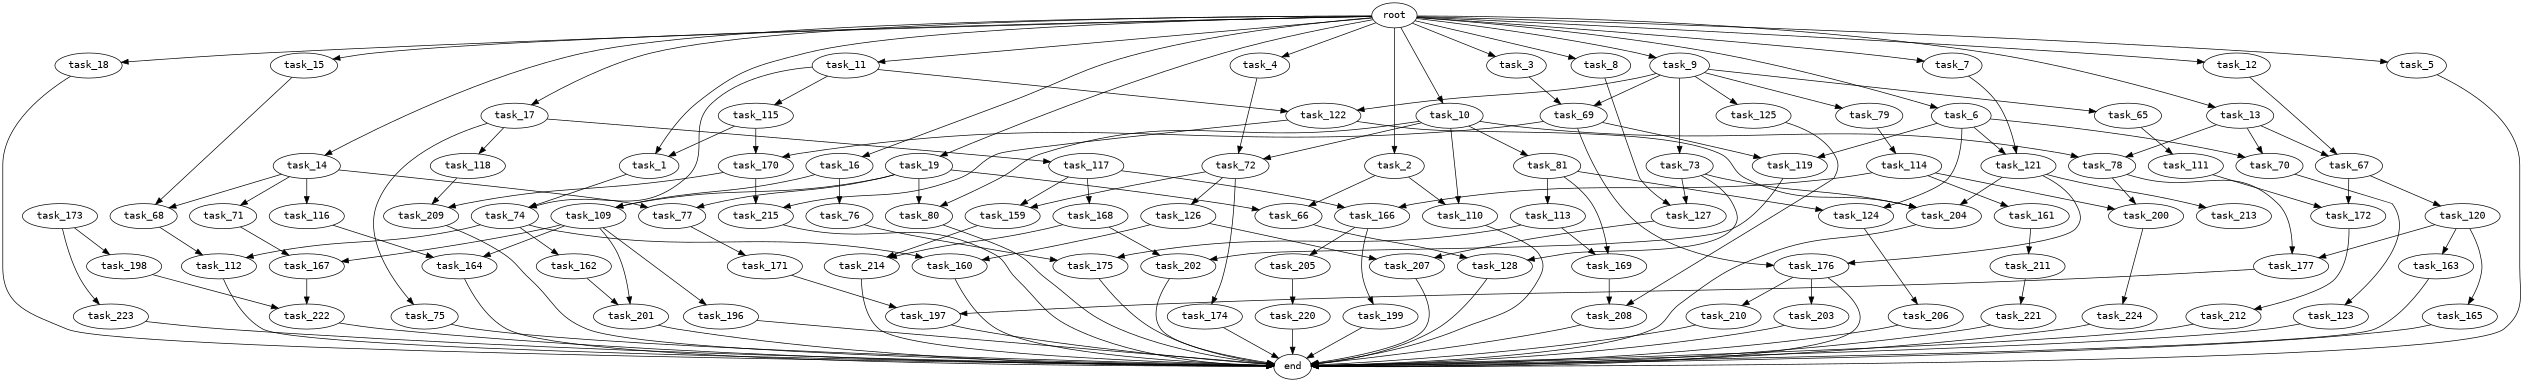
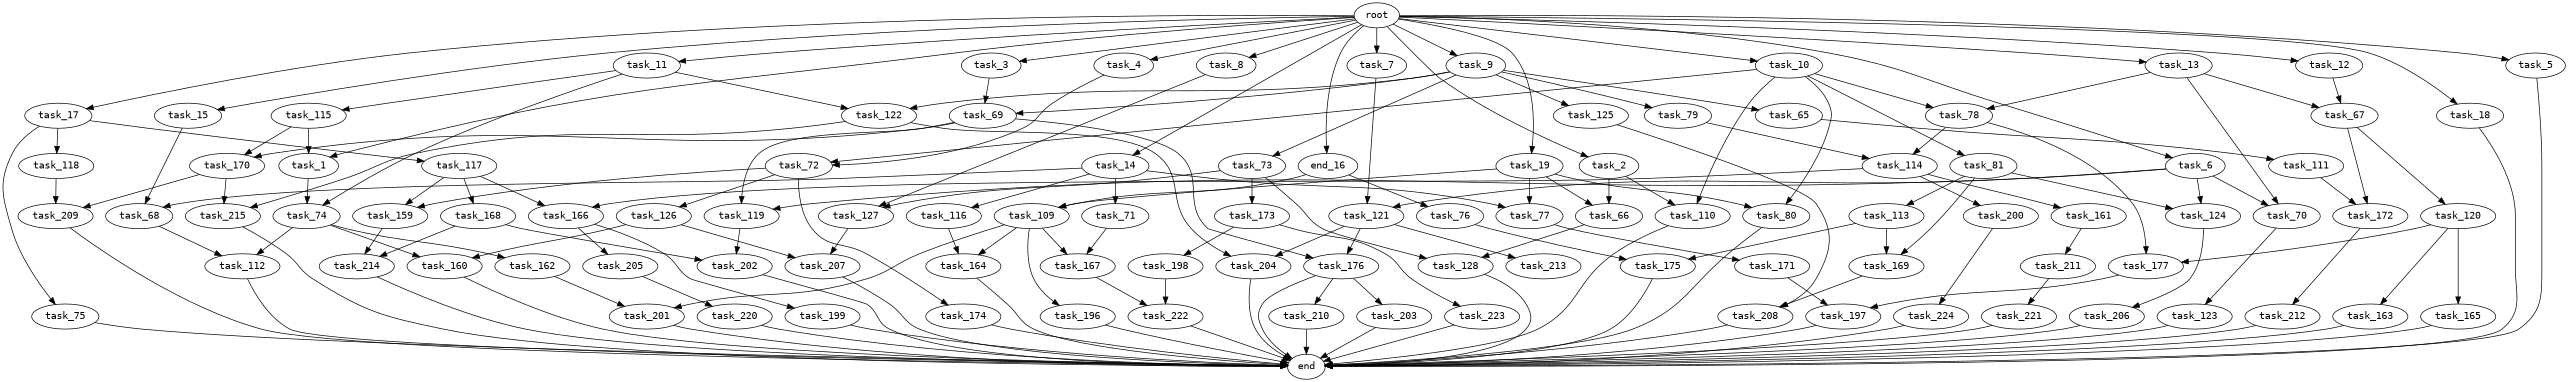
(839, 166) -> (1328, 166)
(2119, 185) -> (1935, 136)
(1802, 190) -> (1252, 192)
